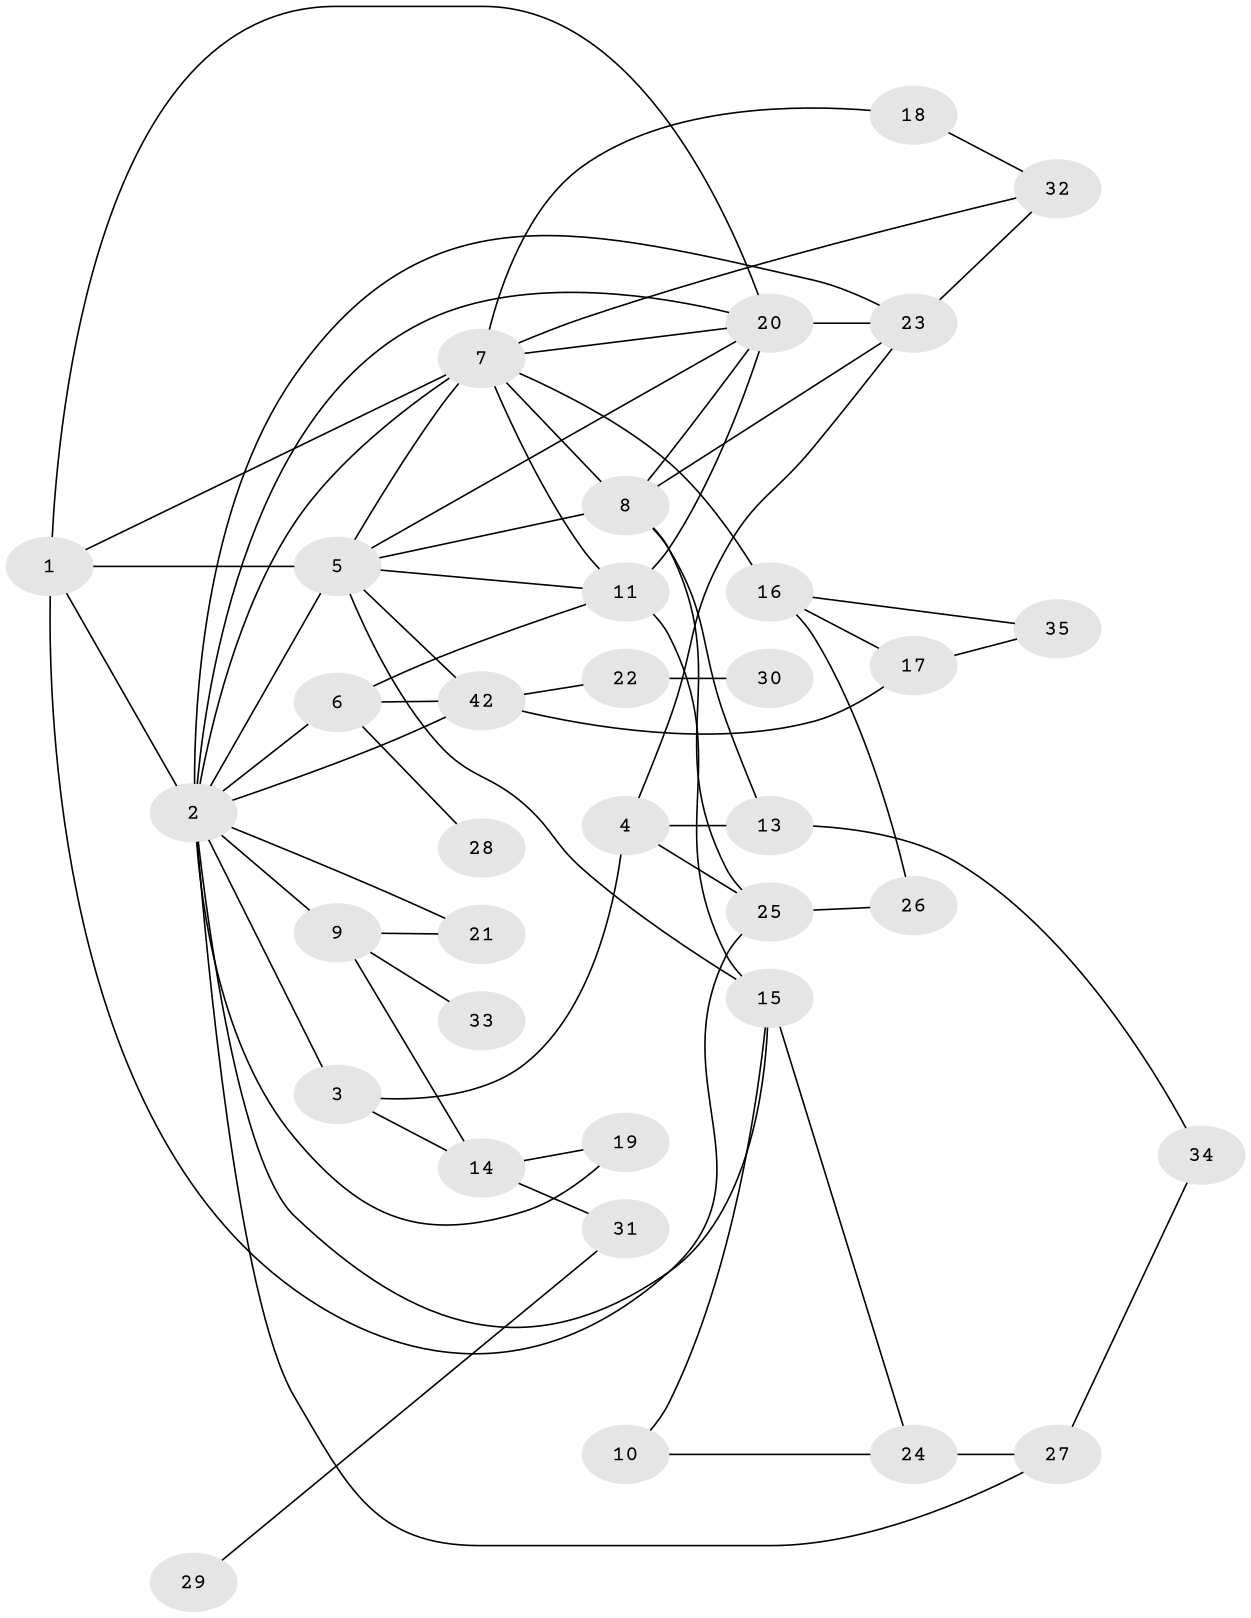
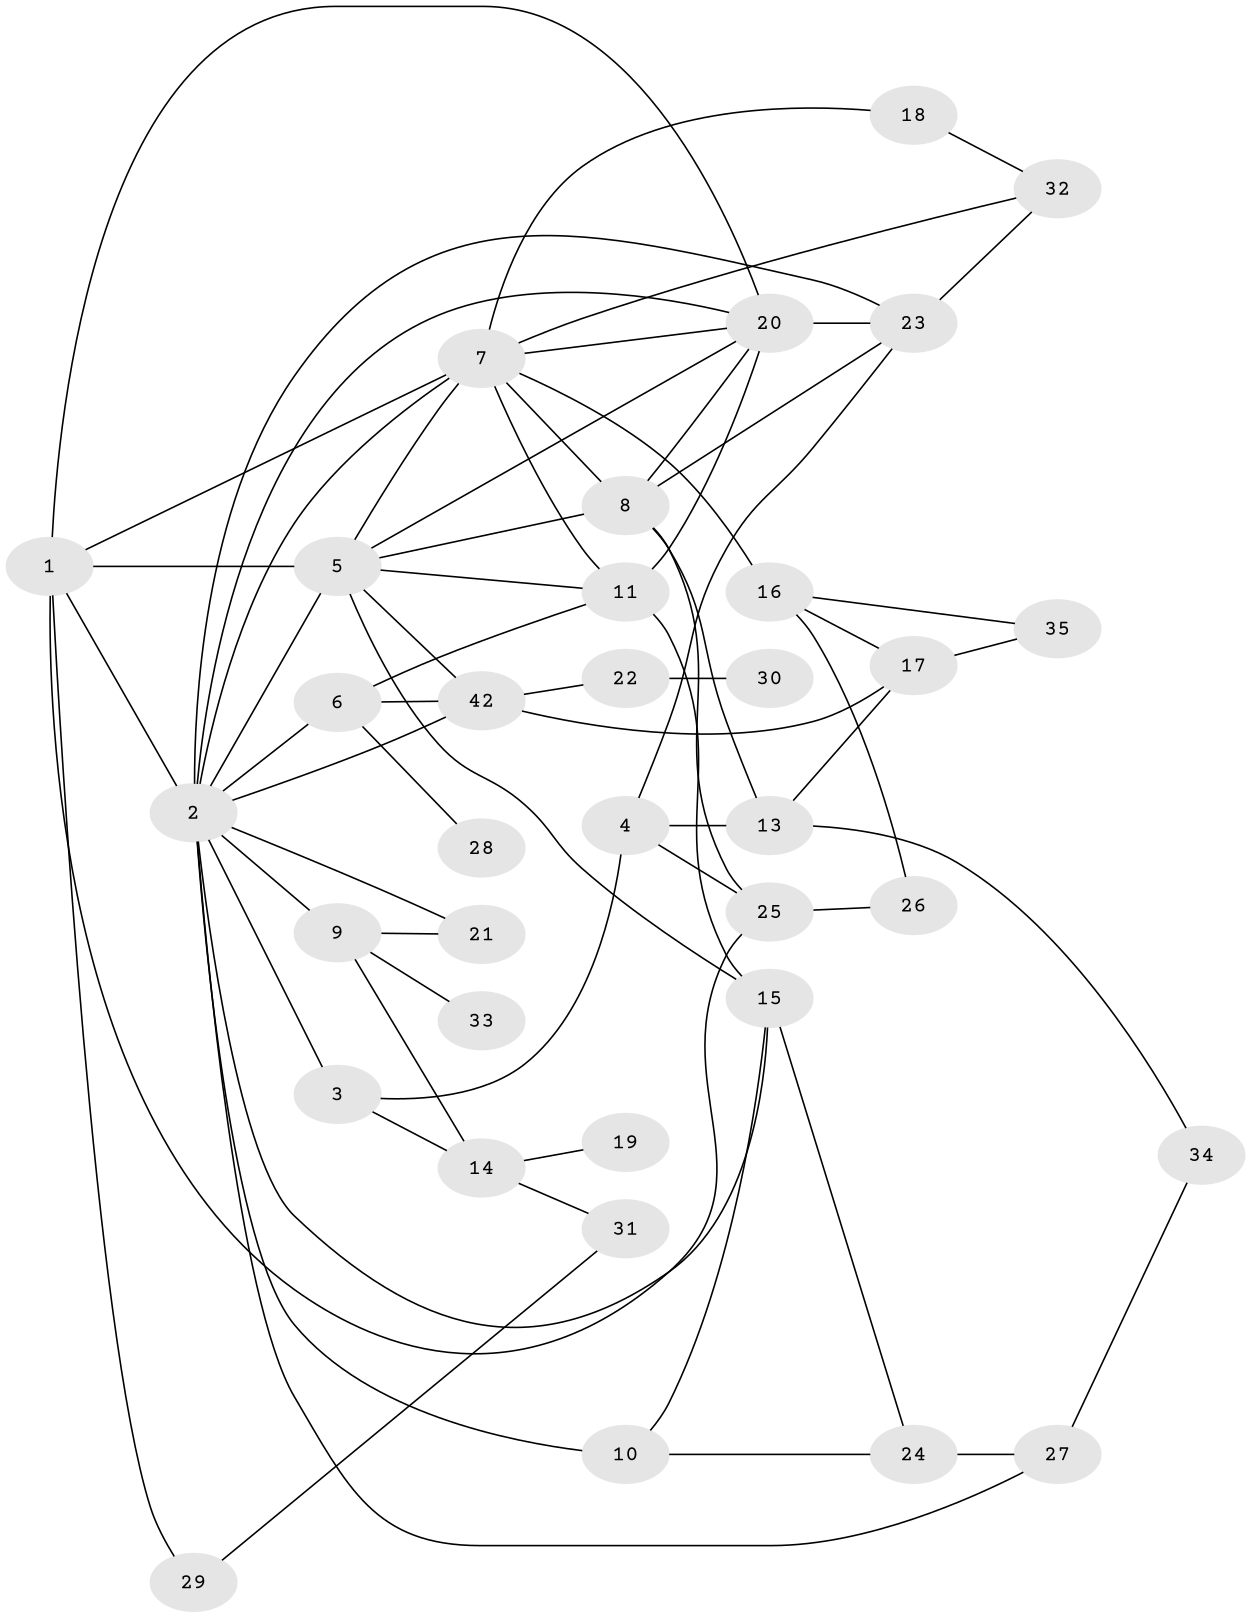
none -> (842, 746)
none -> (88, 1081)
(306, 1150) -> (272, 1284)
